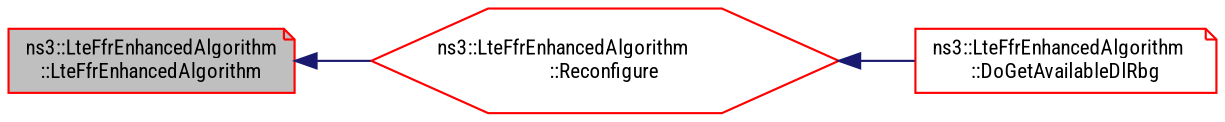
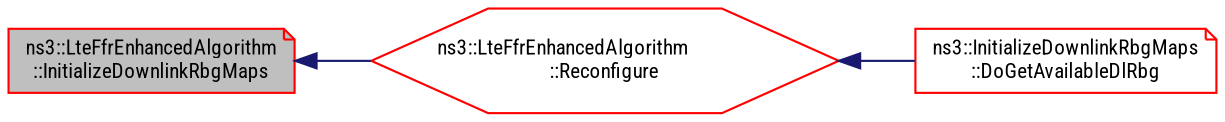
(152, 61) -> (152, 61)
(1066, 61) -> (1066, 61)
